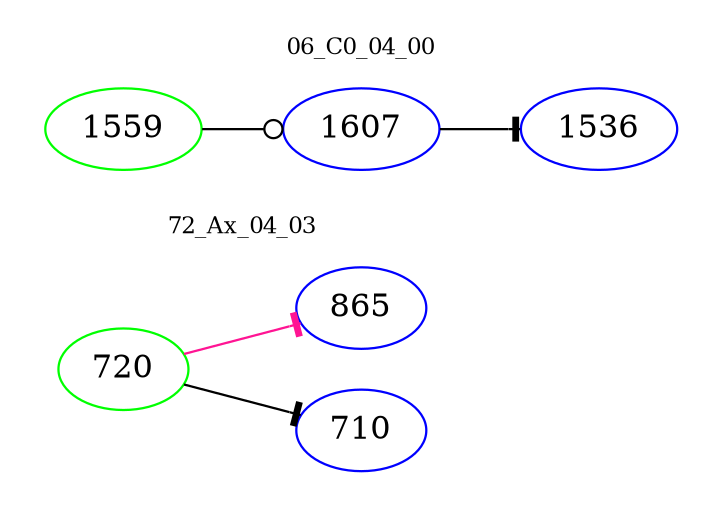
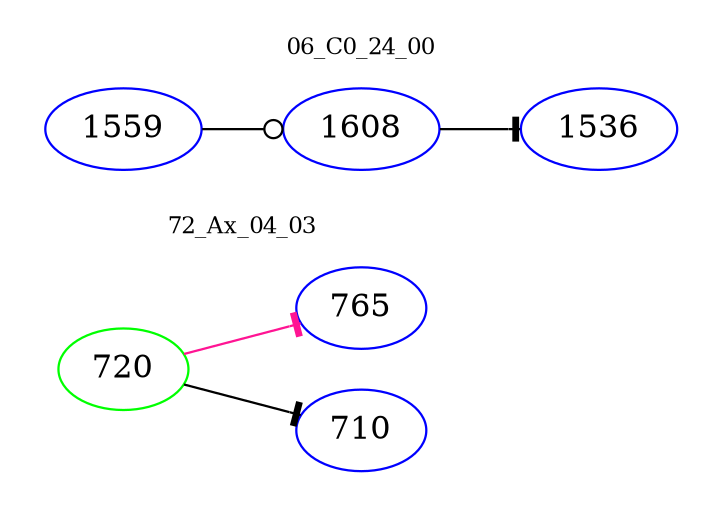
(361, 49) -> (361, 49)
(123, 129) -> (123, 129)
(361, 129) -> (361, 129)
(361, 308) -> (361, 308)
